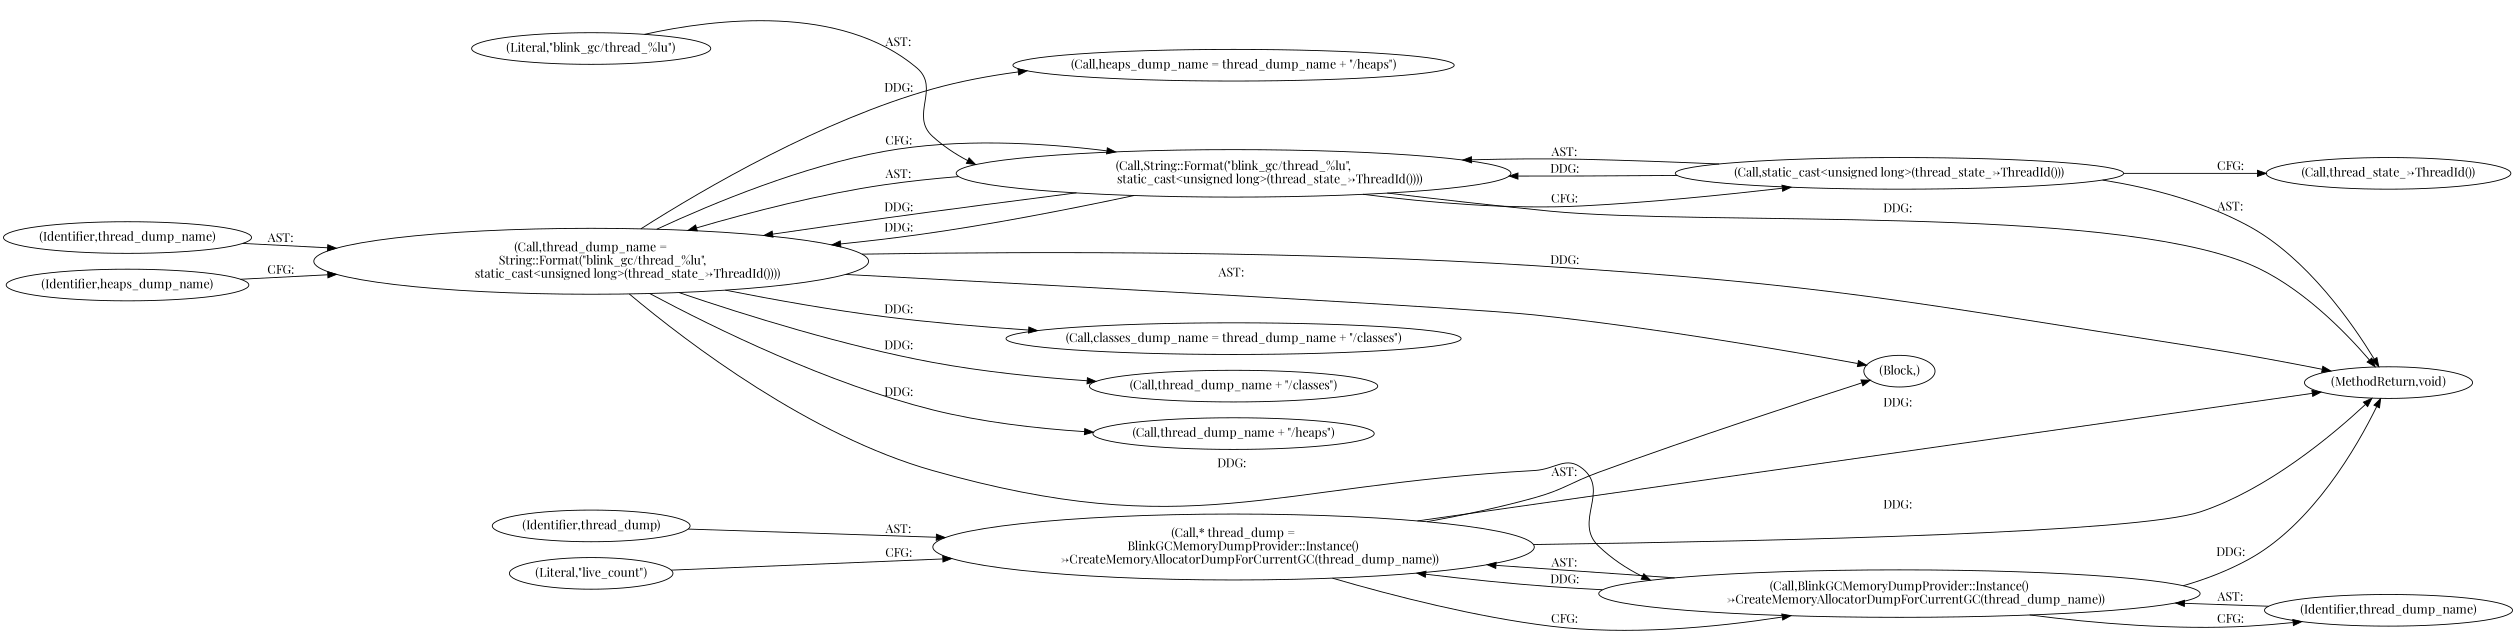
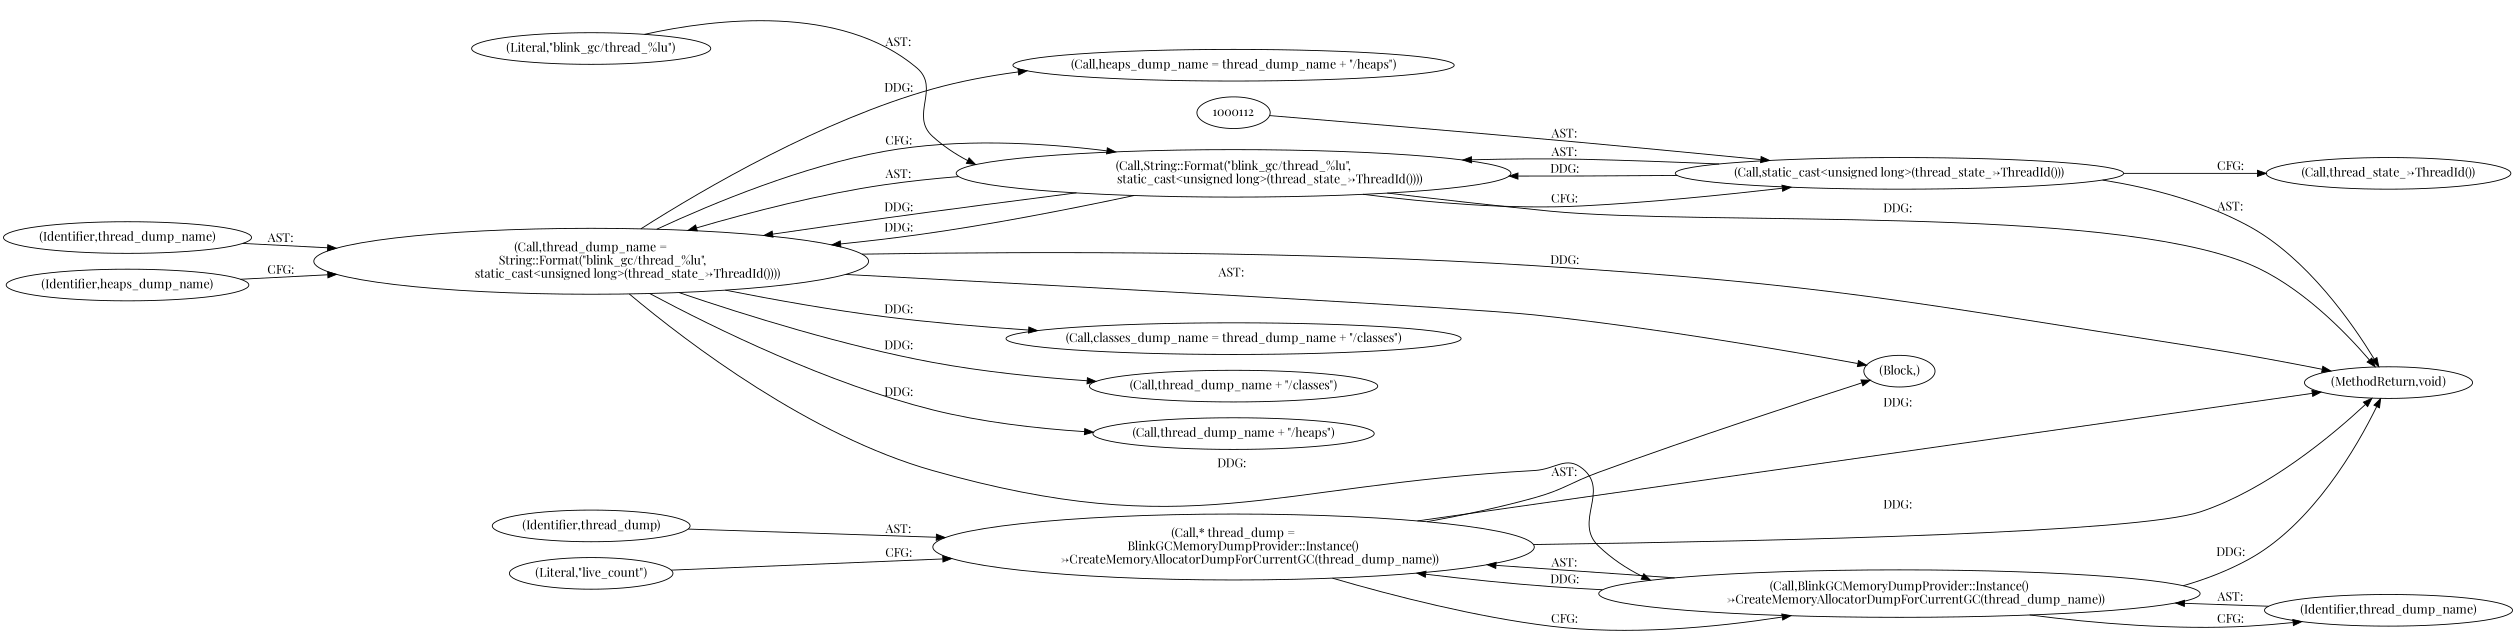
none -> (1234, 113)
